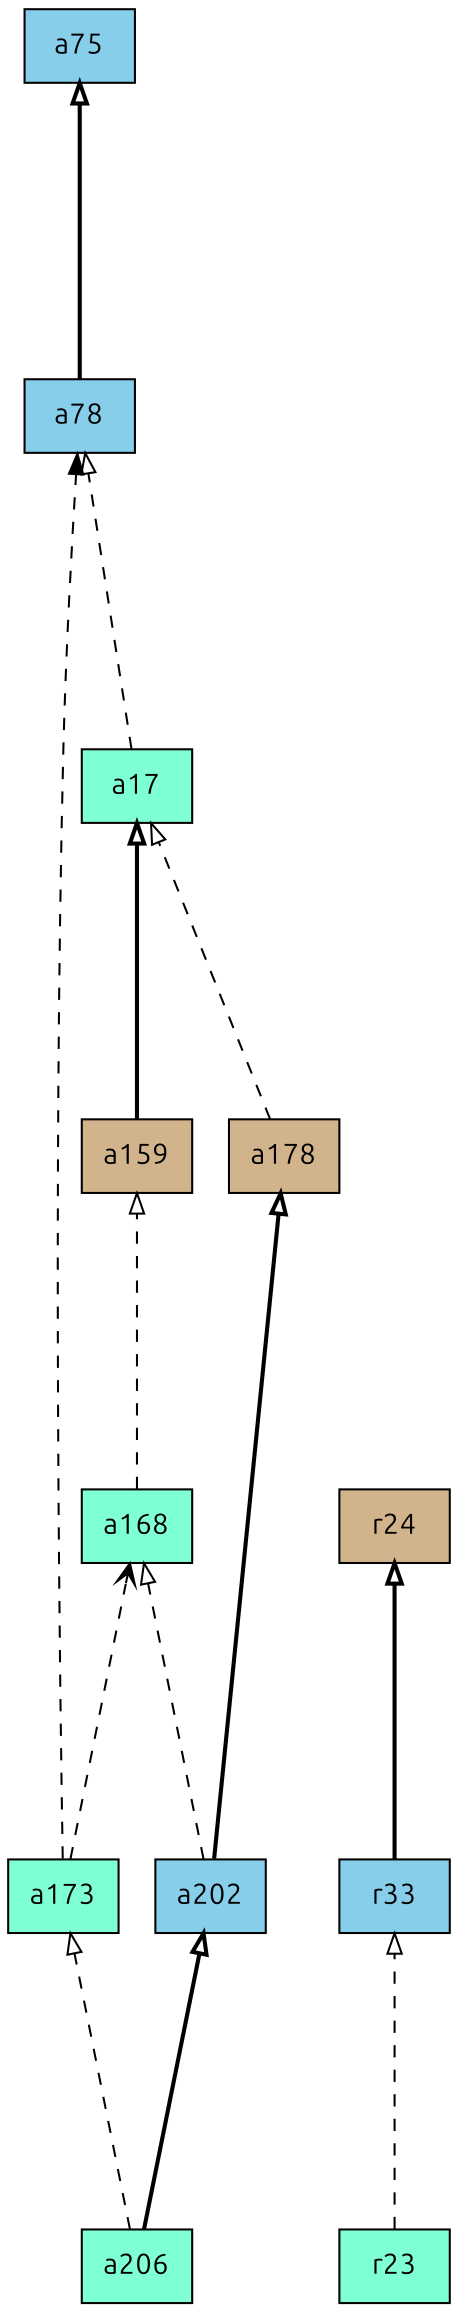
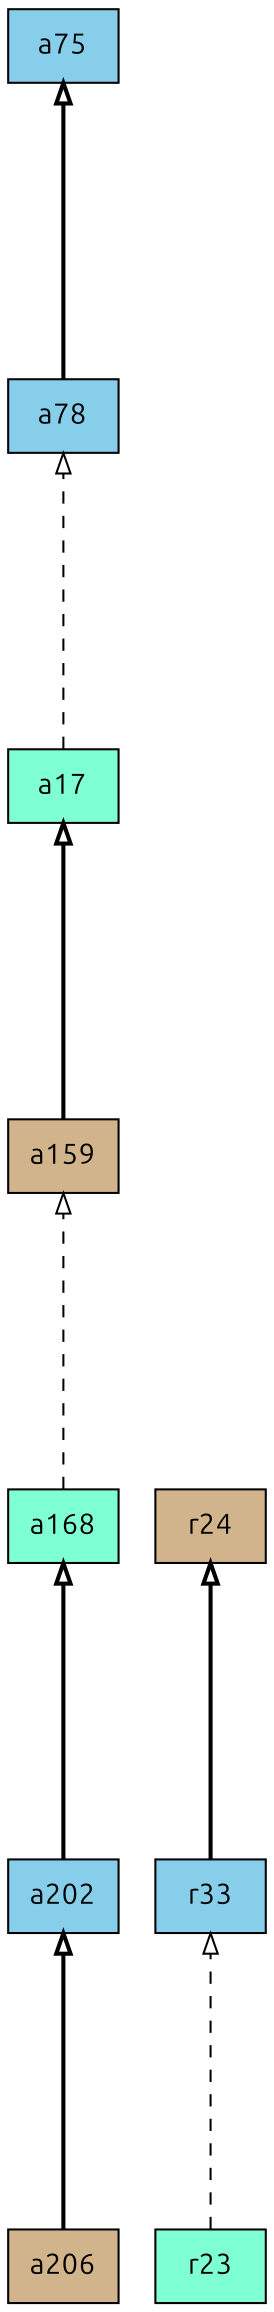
(284, 1156) -> none
(176, 1722) -> (63, 1722)
(63, 1896) -> none
(137, 2266) -> (63, 2266)
